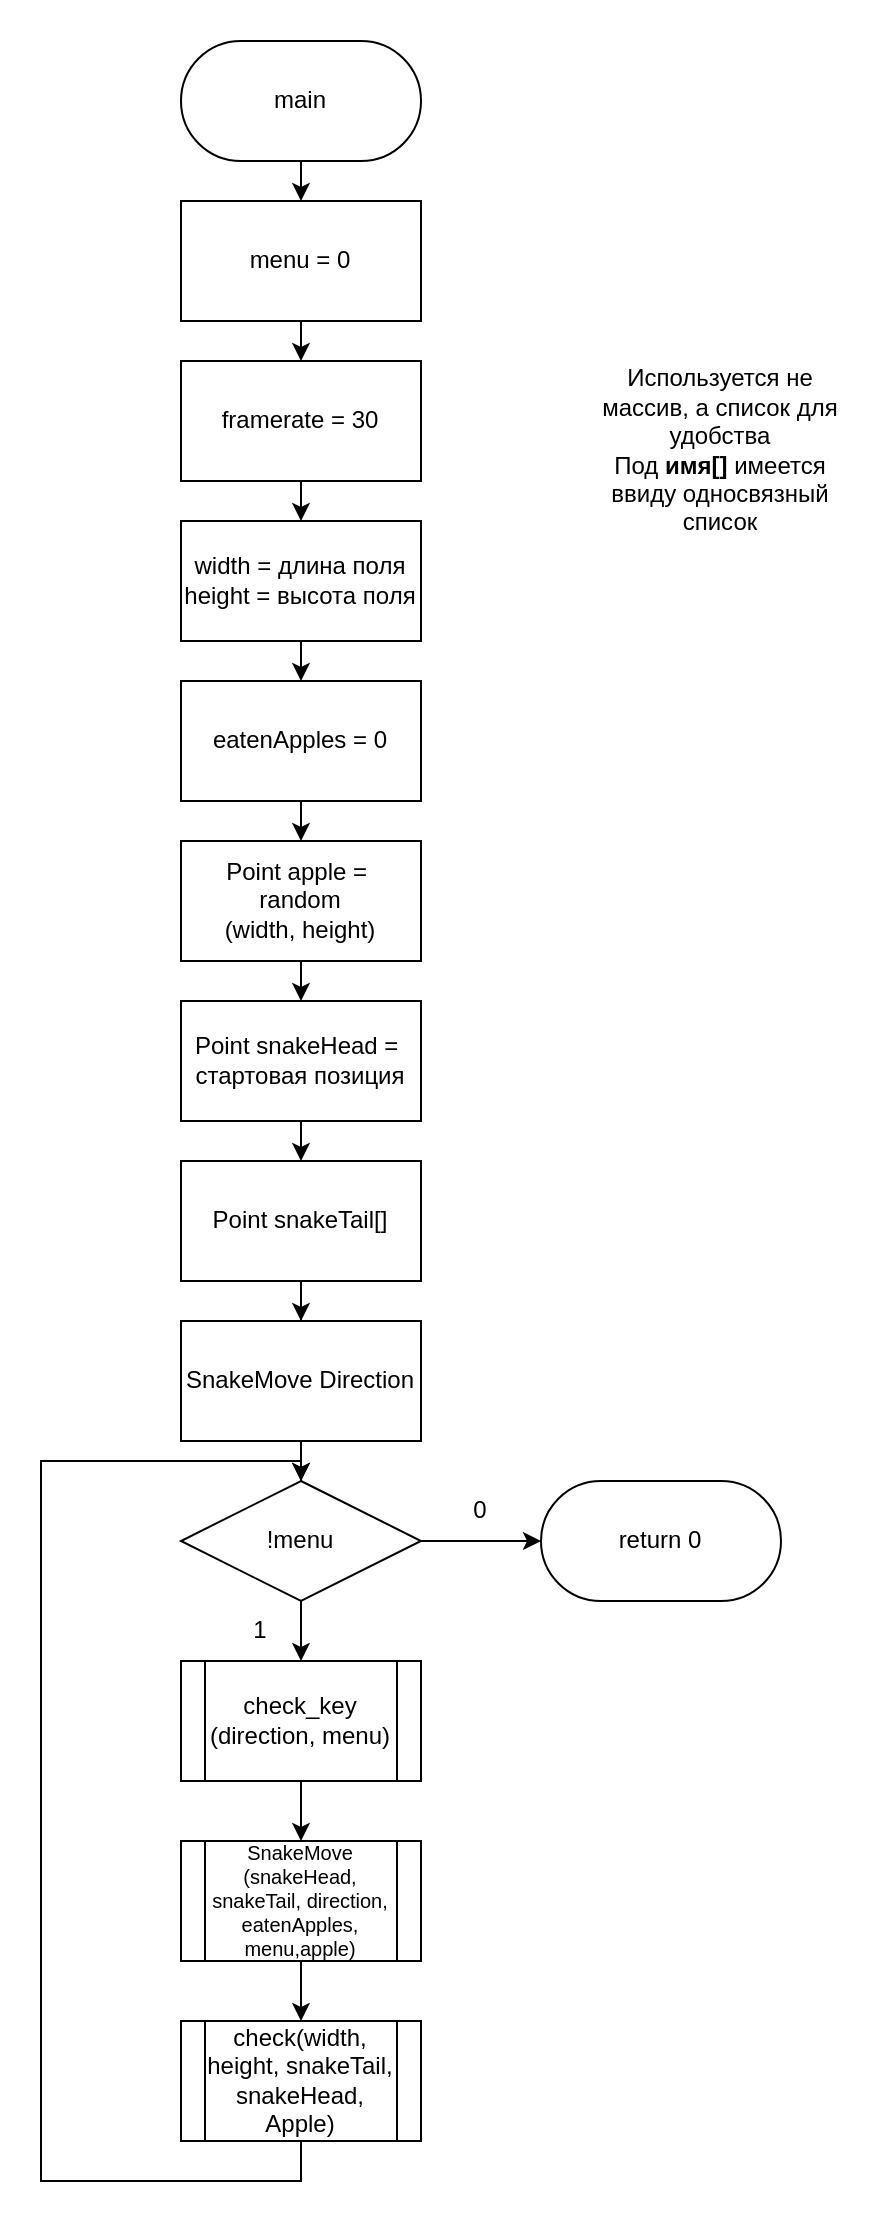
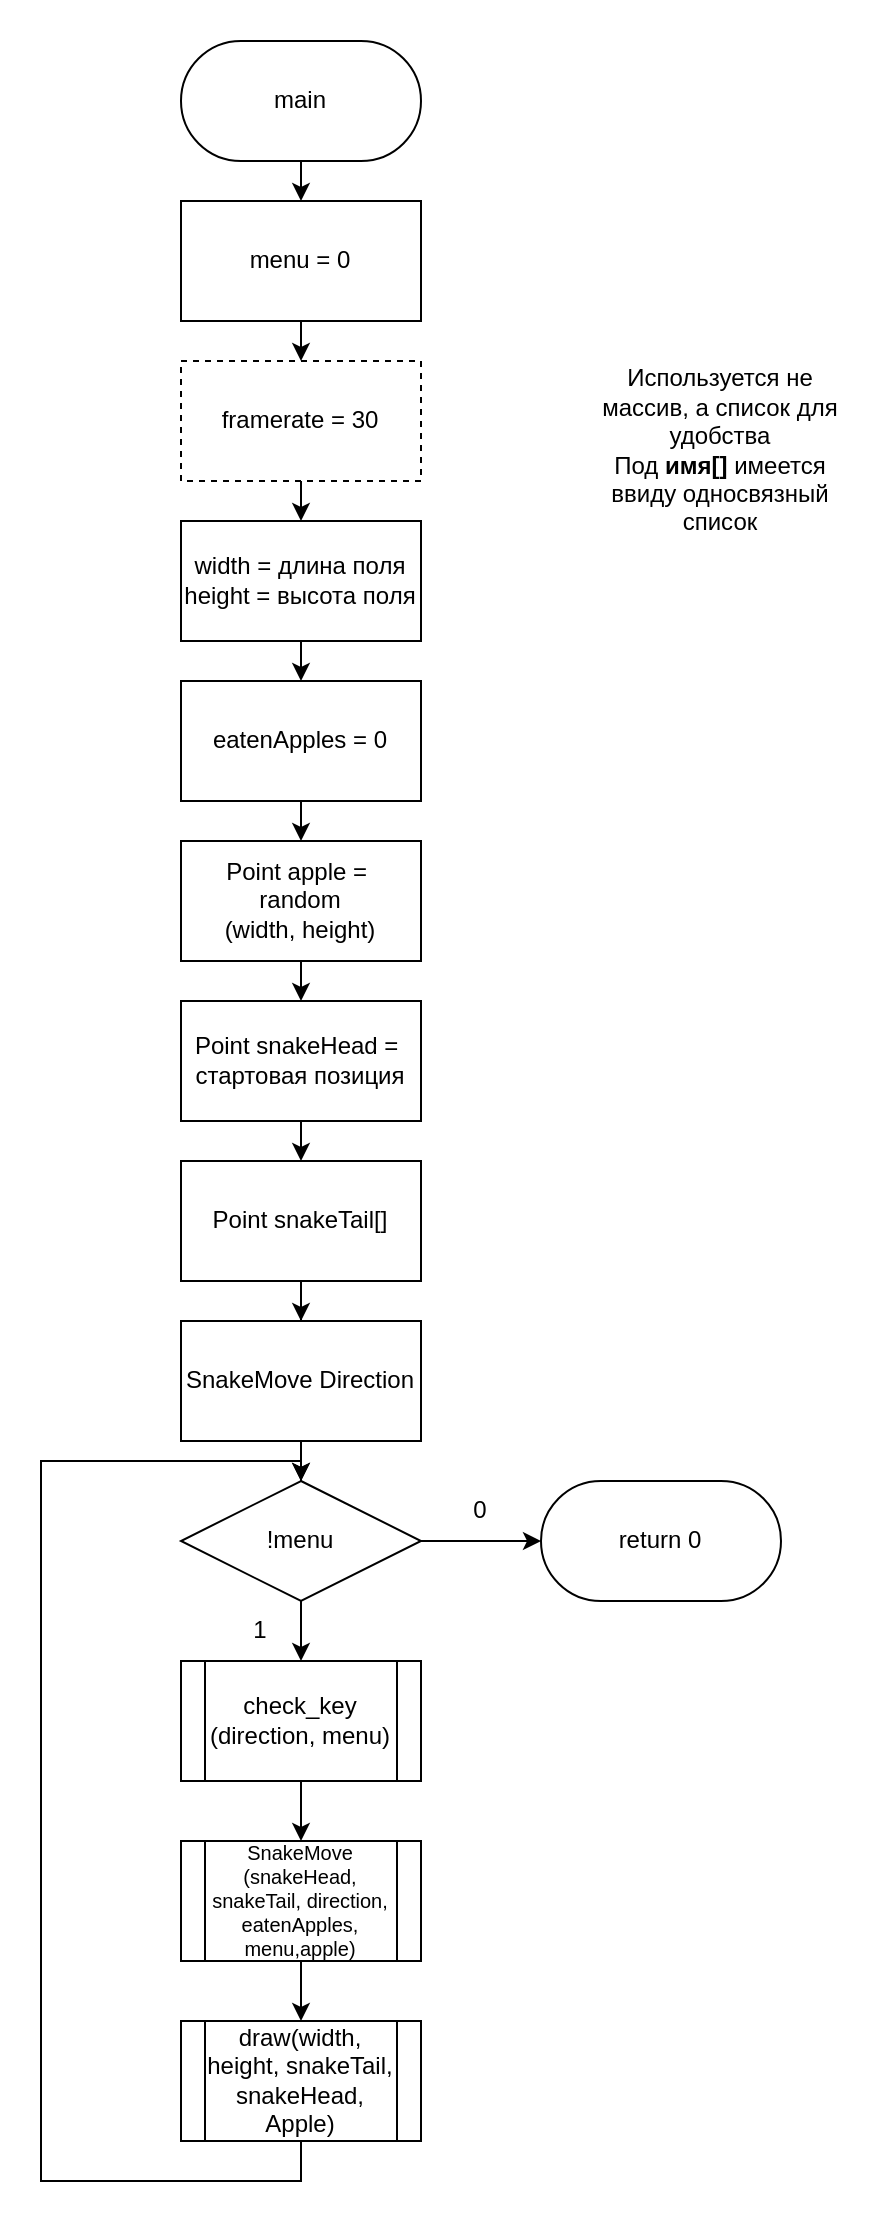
(301, 421) -> (301, 421)
(301, 2081) -> (301, 2081)
